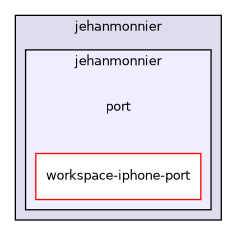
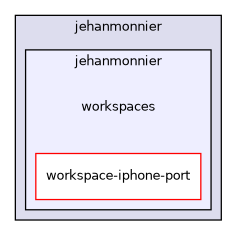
(118, 107) -> (118, 107)
